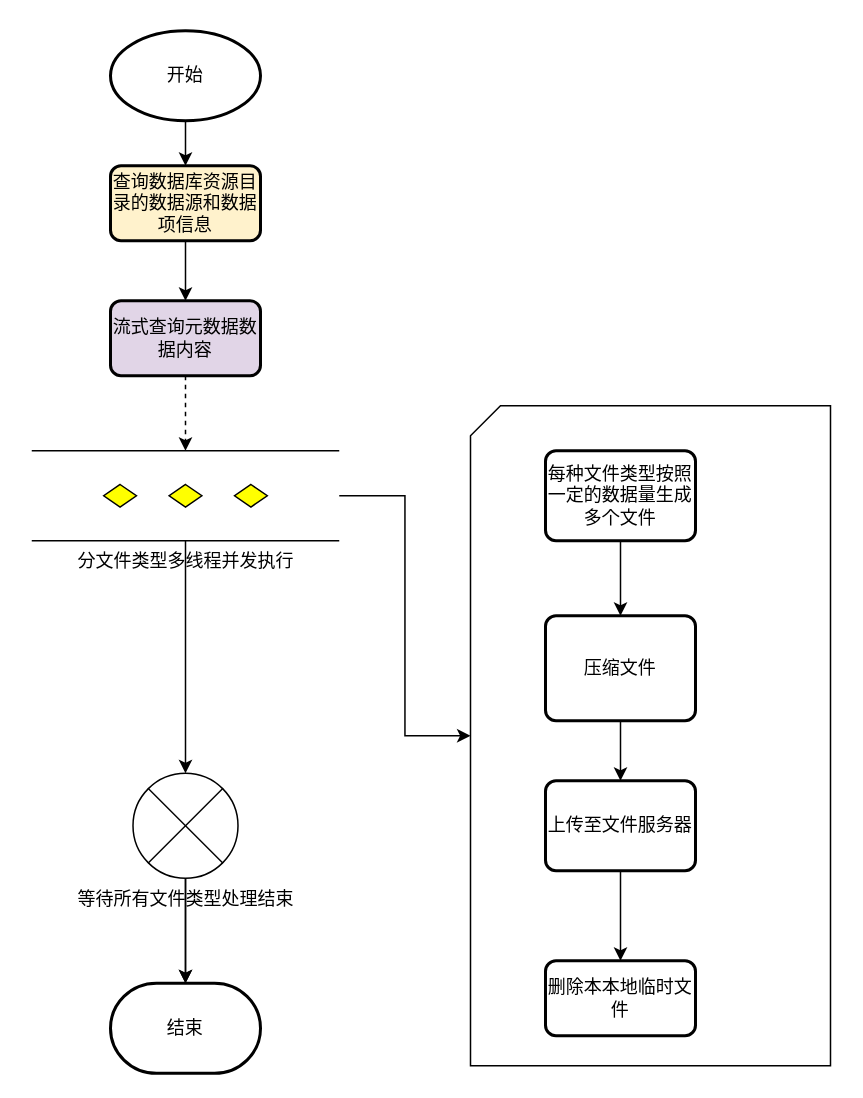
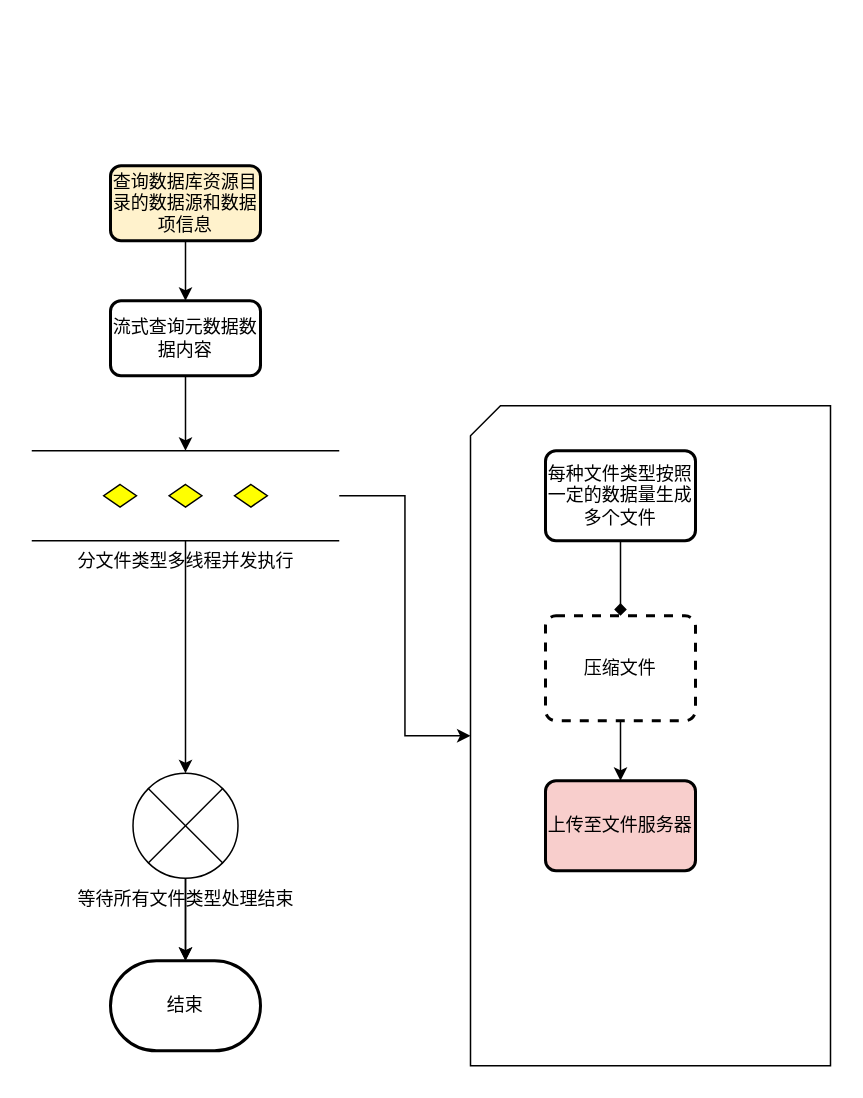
(185, 76) -> none
(185, 149) -> none
(185, 338) -> (185, 338)
(185, 409) -> (185, 409)
(620, 604) -> (620, 603)
(620, 668) -> (620, 668)
(620, 826) -> (620, 826)
(620, 911) -> none
(620, 998) -> none
(185, 1028) -> (185, 1006)
